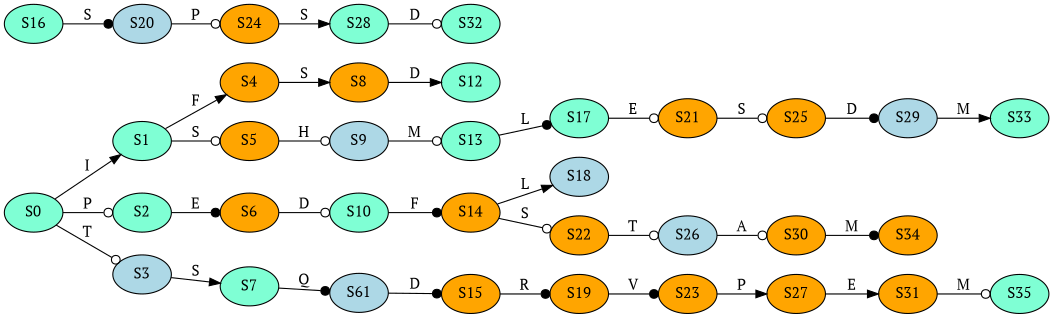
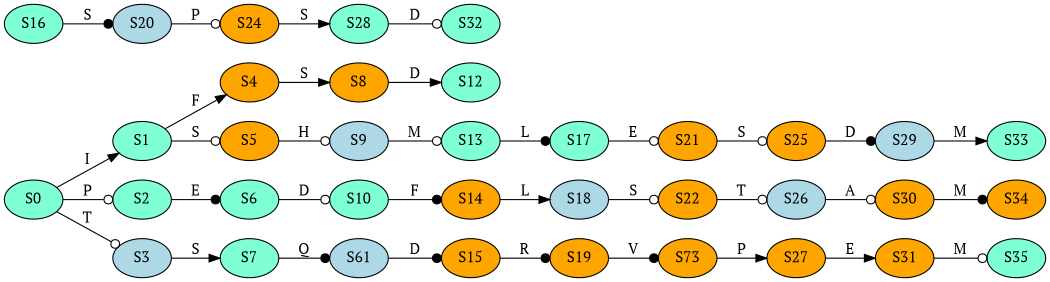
(249, 213) -> (249, 200)
(521, 223) -> (629, 200)
(688, 294) -> (688, 258)
